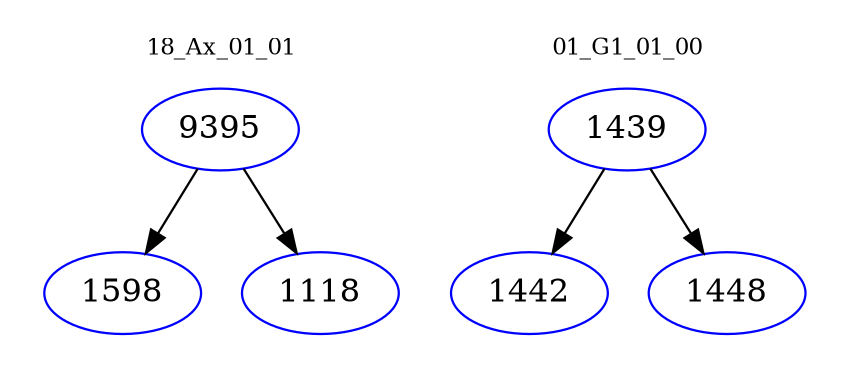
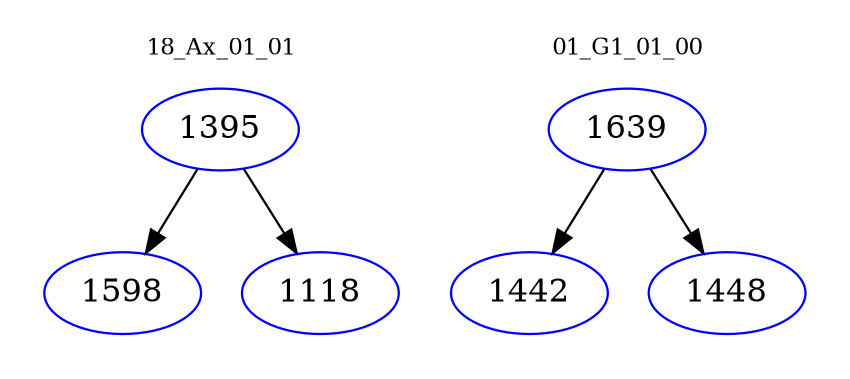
(220, 130) -> (220, 130)
(627, 130) -> (627, 130)
